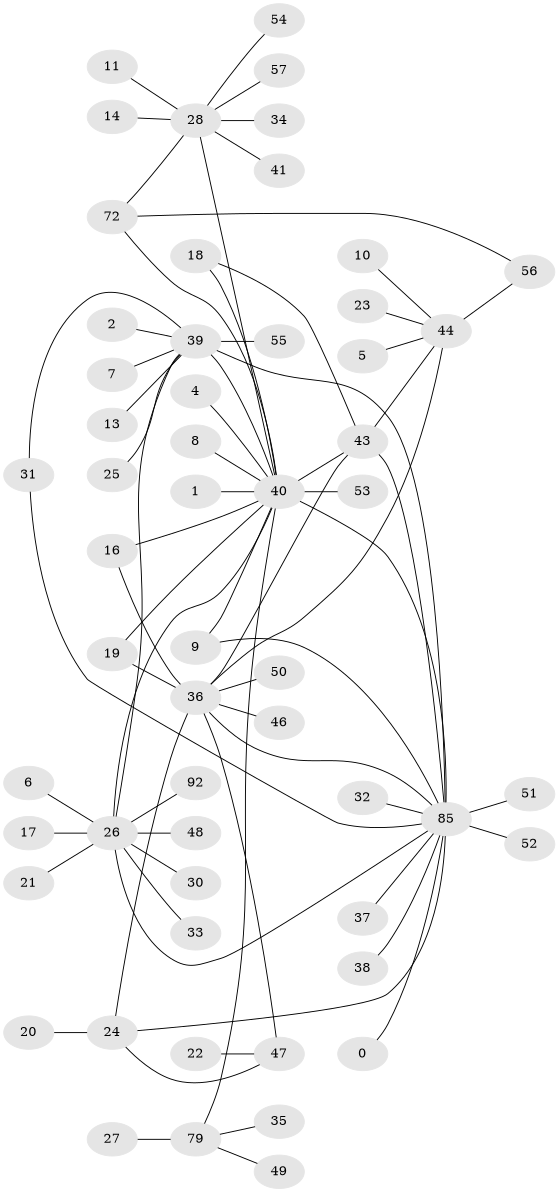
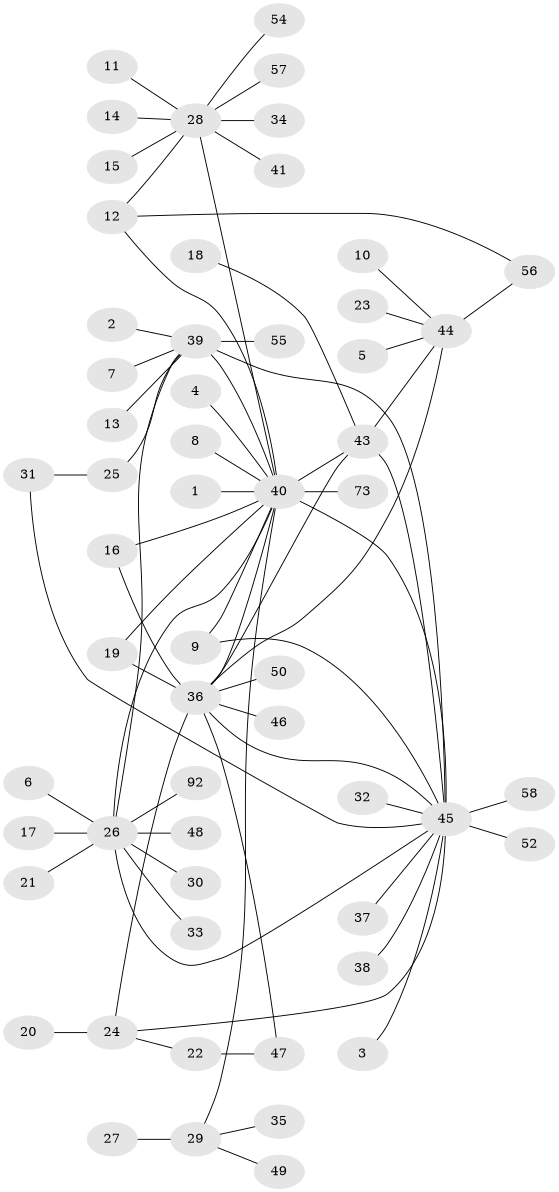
none -> (112, 167)
(112, 217) -> (112, 217)
(64, 325) -> (71, 475)
(253, 369) -> (249, 599)
(363, 492) -> (363, 492)
(530, 794) -> (530, 794)
(446, 819) -> (446, 819)
(363, 1054) -> (363, 1054)
(189, 1082) -> (154, 1043)
(196, 1139) -> (196, 1139)
